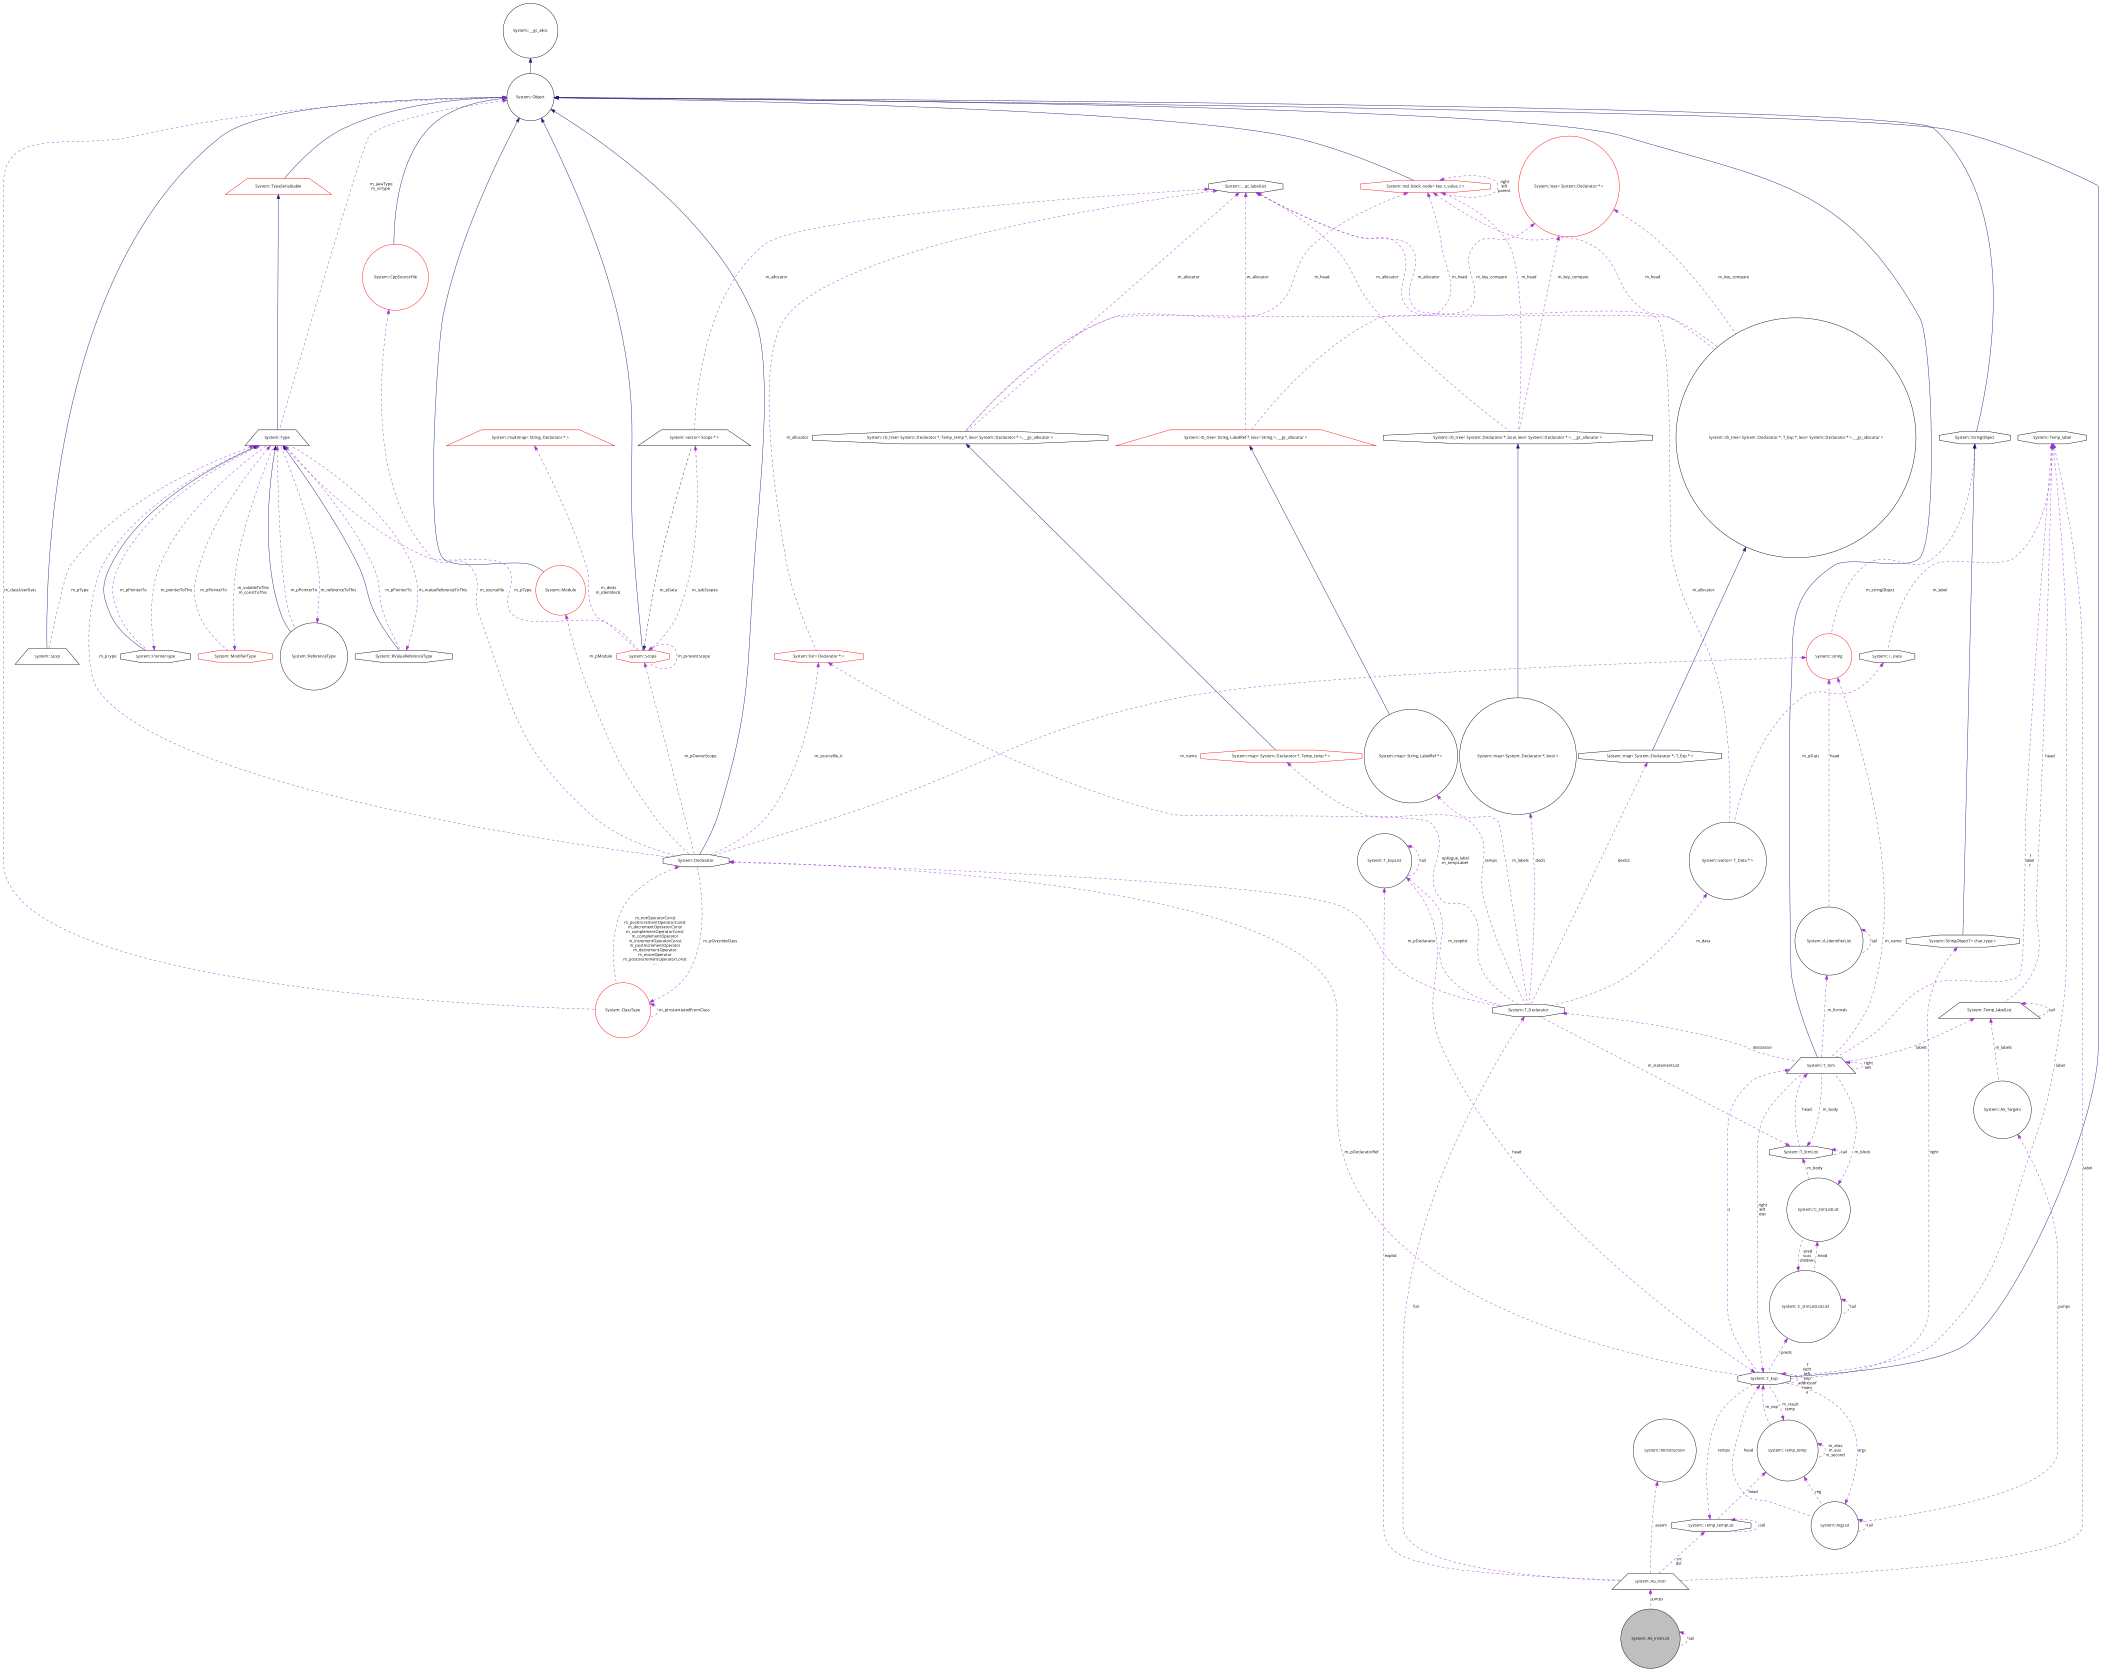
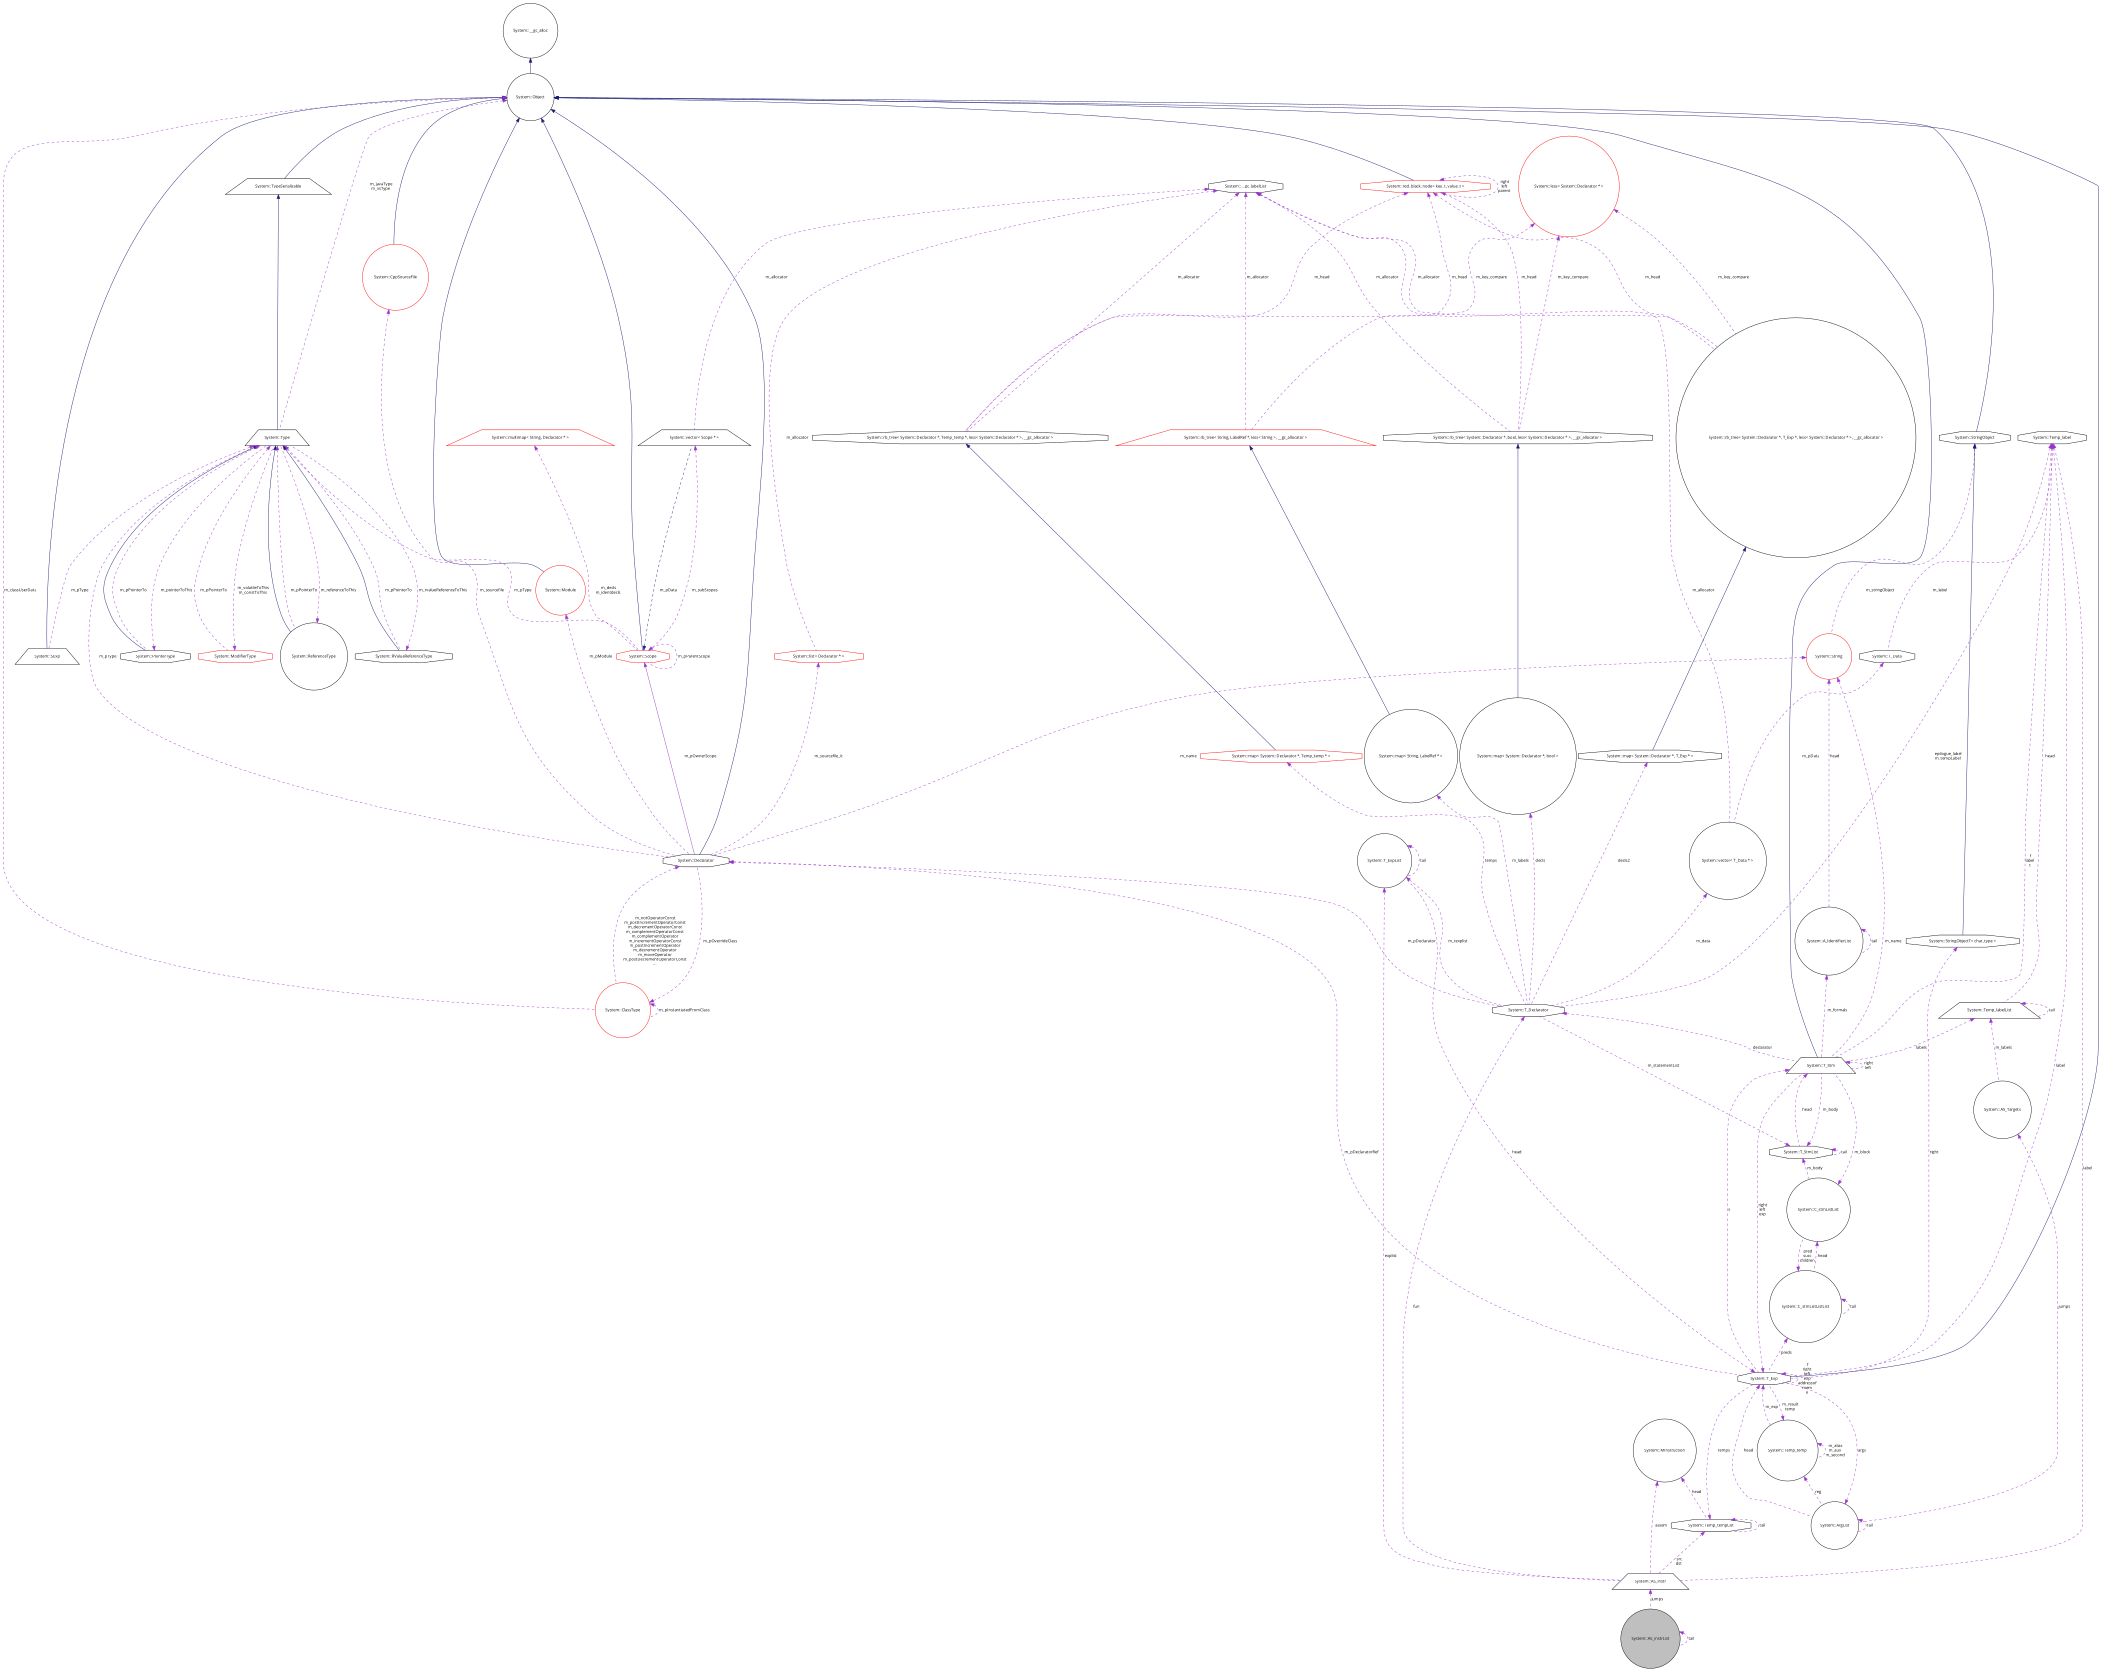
(278, 186) -> (278, 186)
(670, 761) -> (670, 761)
(1229, 816) -> (1882, 782)
(1740, 1497) -> (1696, 1500)
